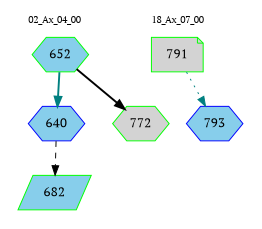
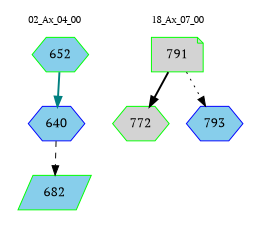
(92, 82) -> (161, 85)
(194, 85) -> (194, 85)
